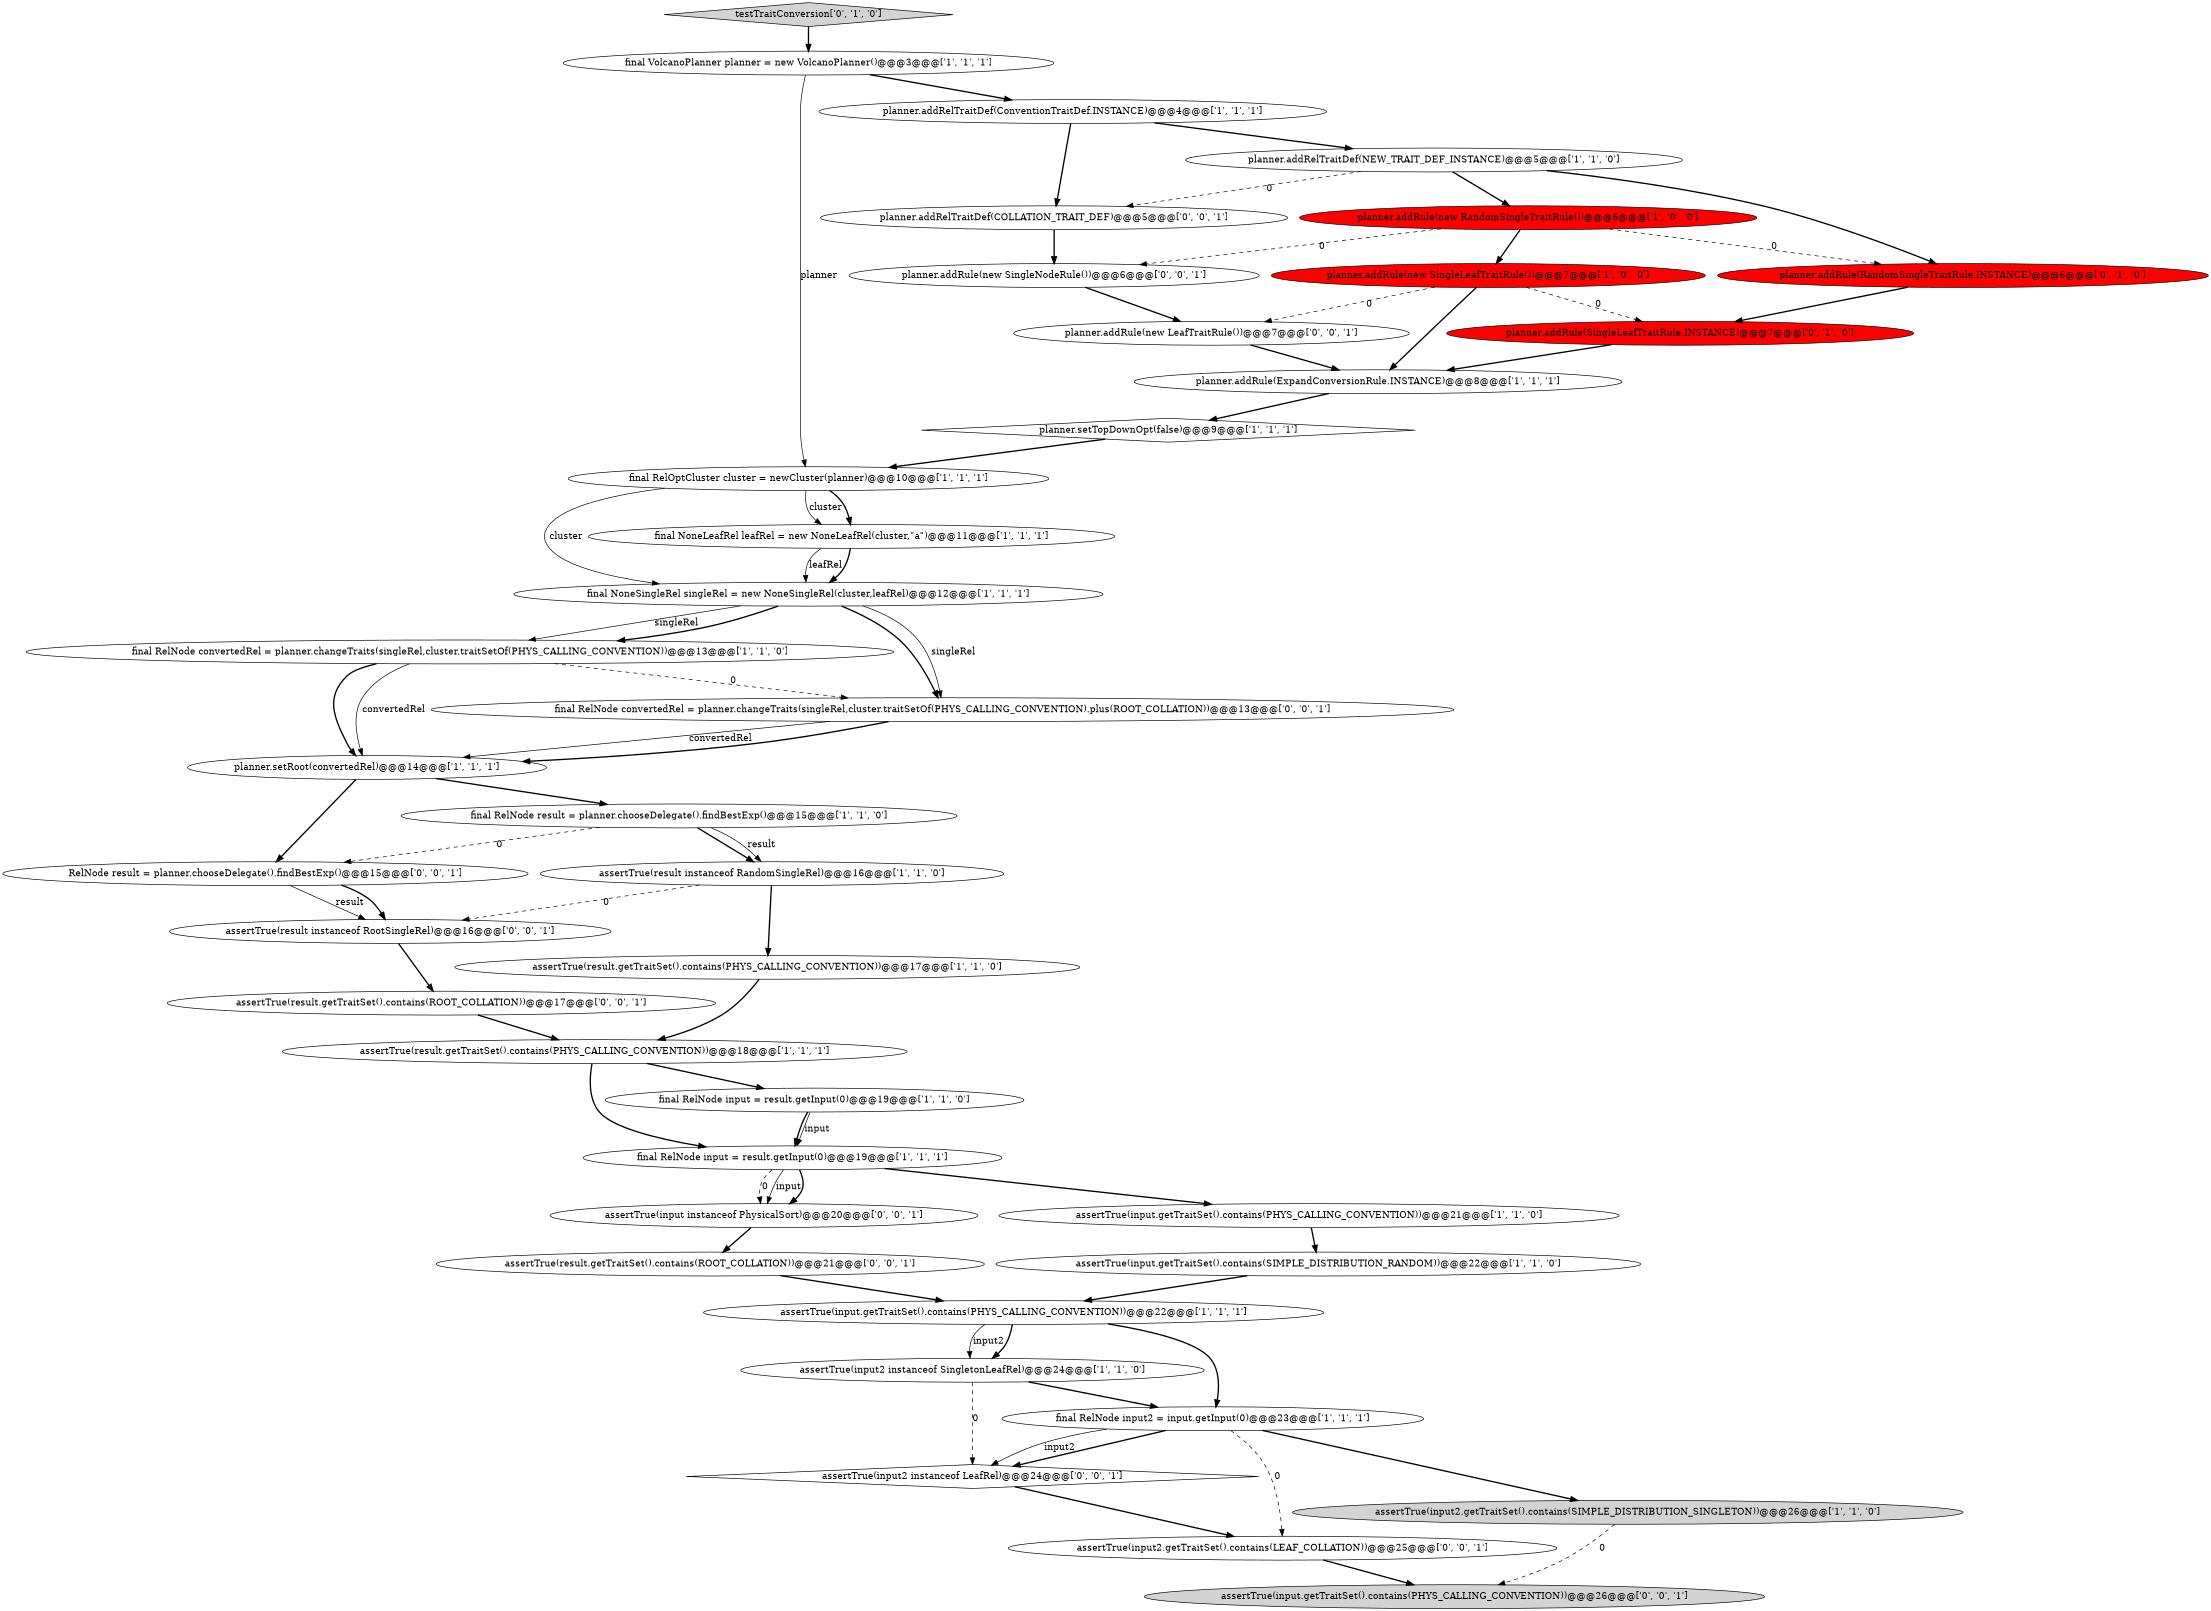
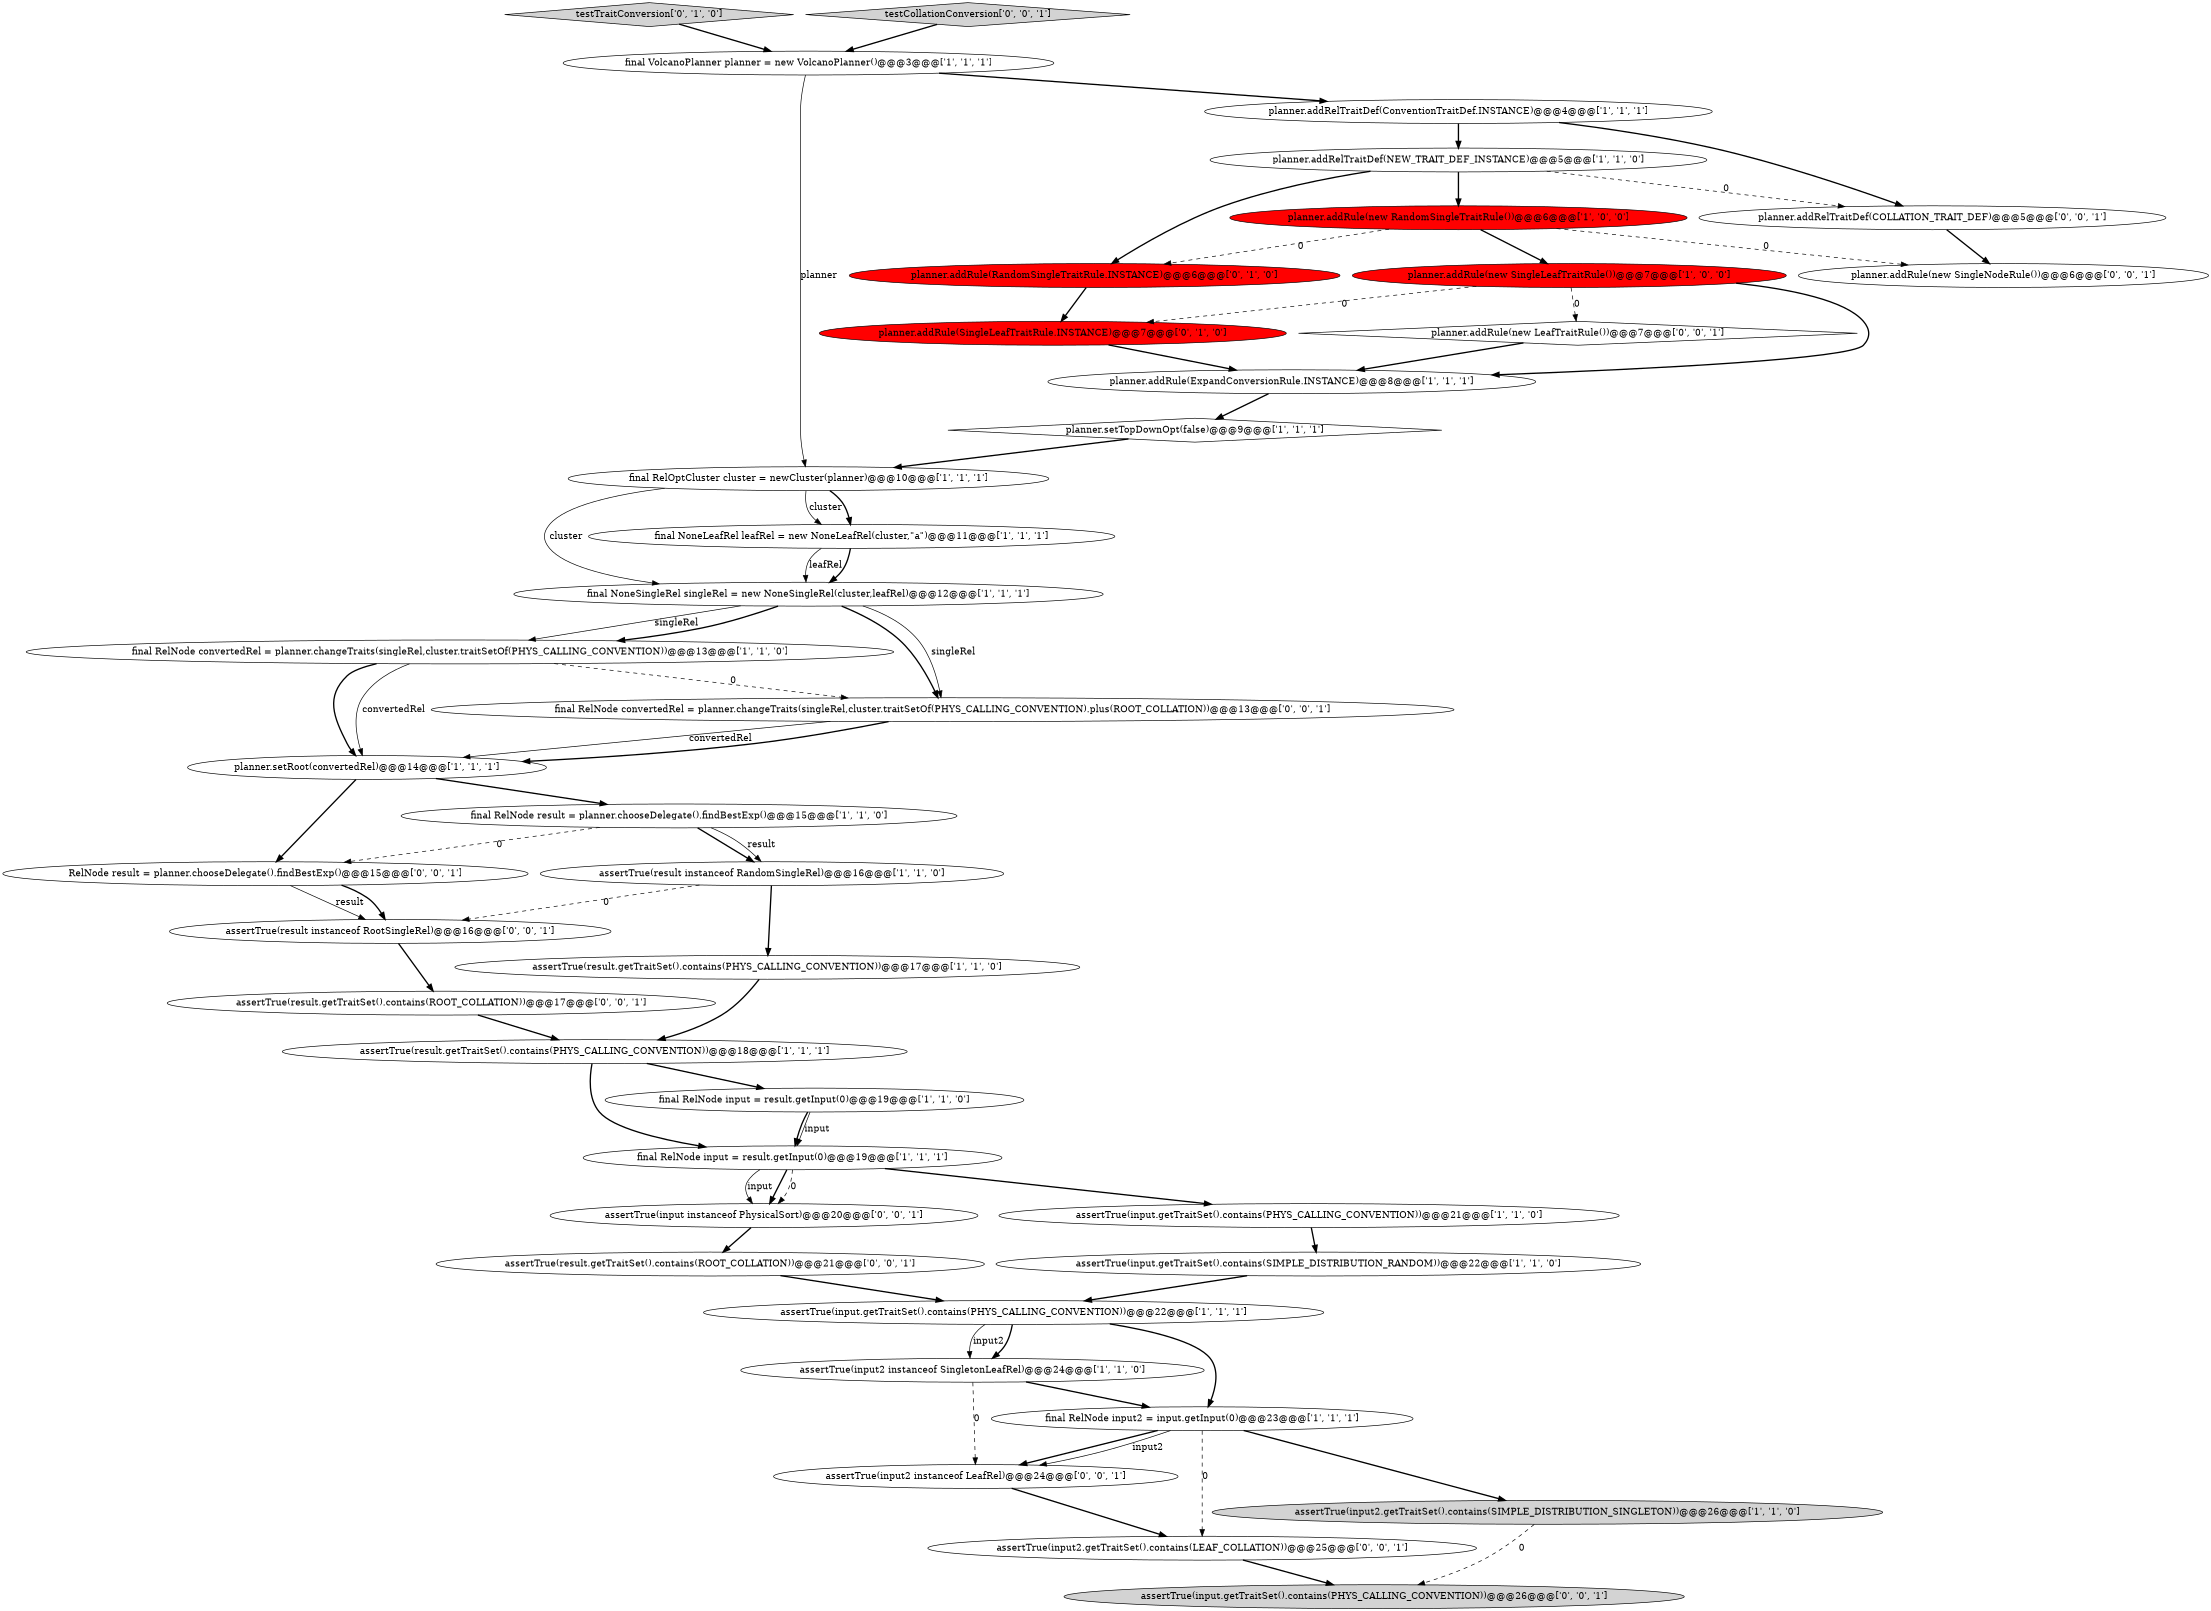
none -> (968, 15)
(1130, 303) -> none
(1211, 333) -> (1578, 333)
(972, 1476) -> (976, 1476)
